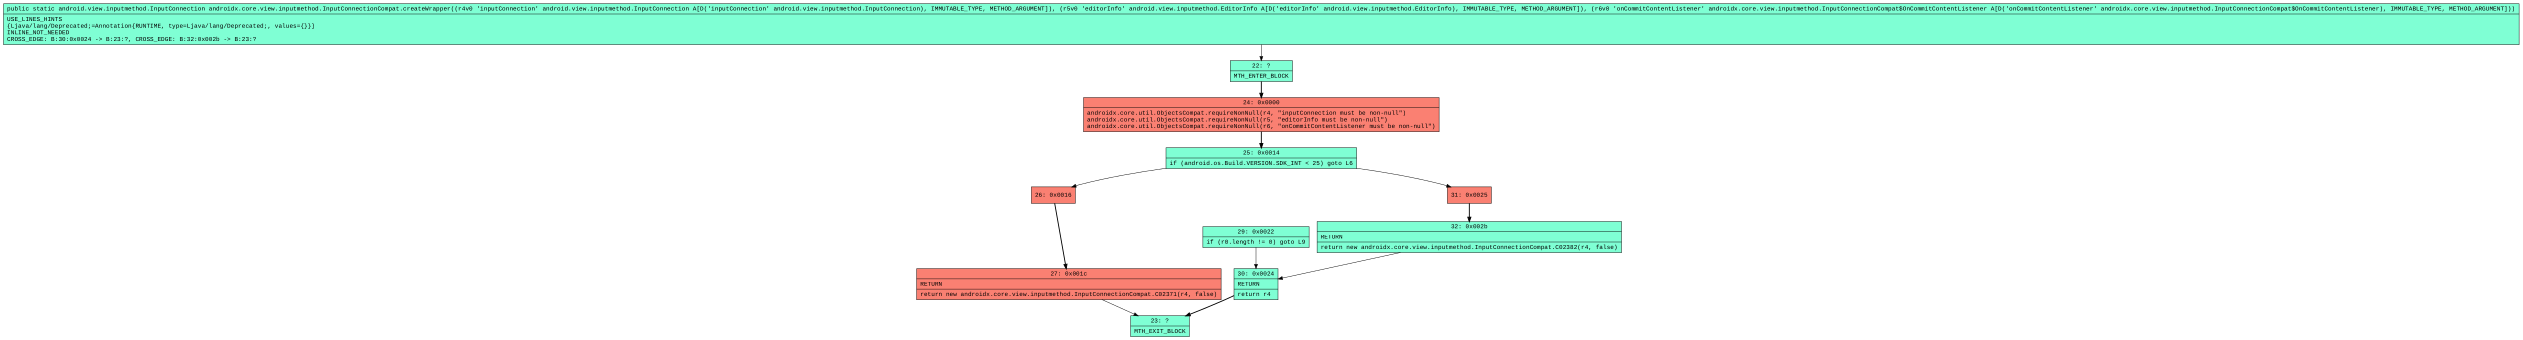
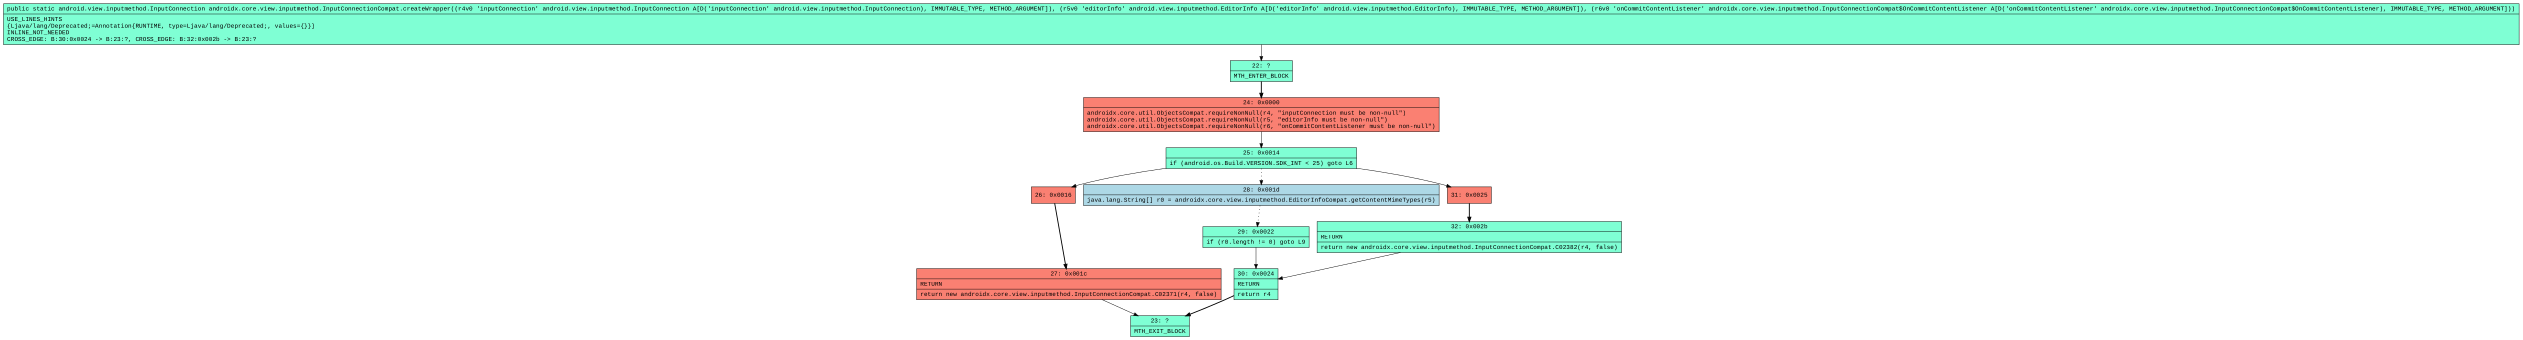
(1261, 138) -> (1261, 138)
none -> (1261, 195)
